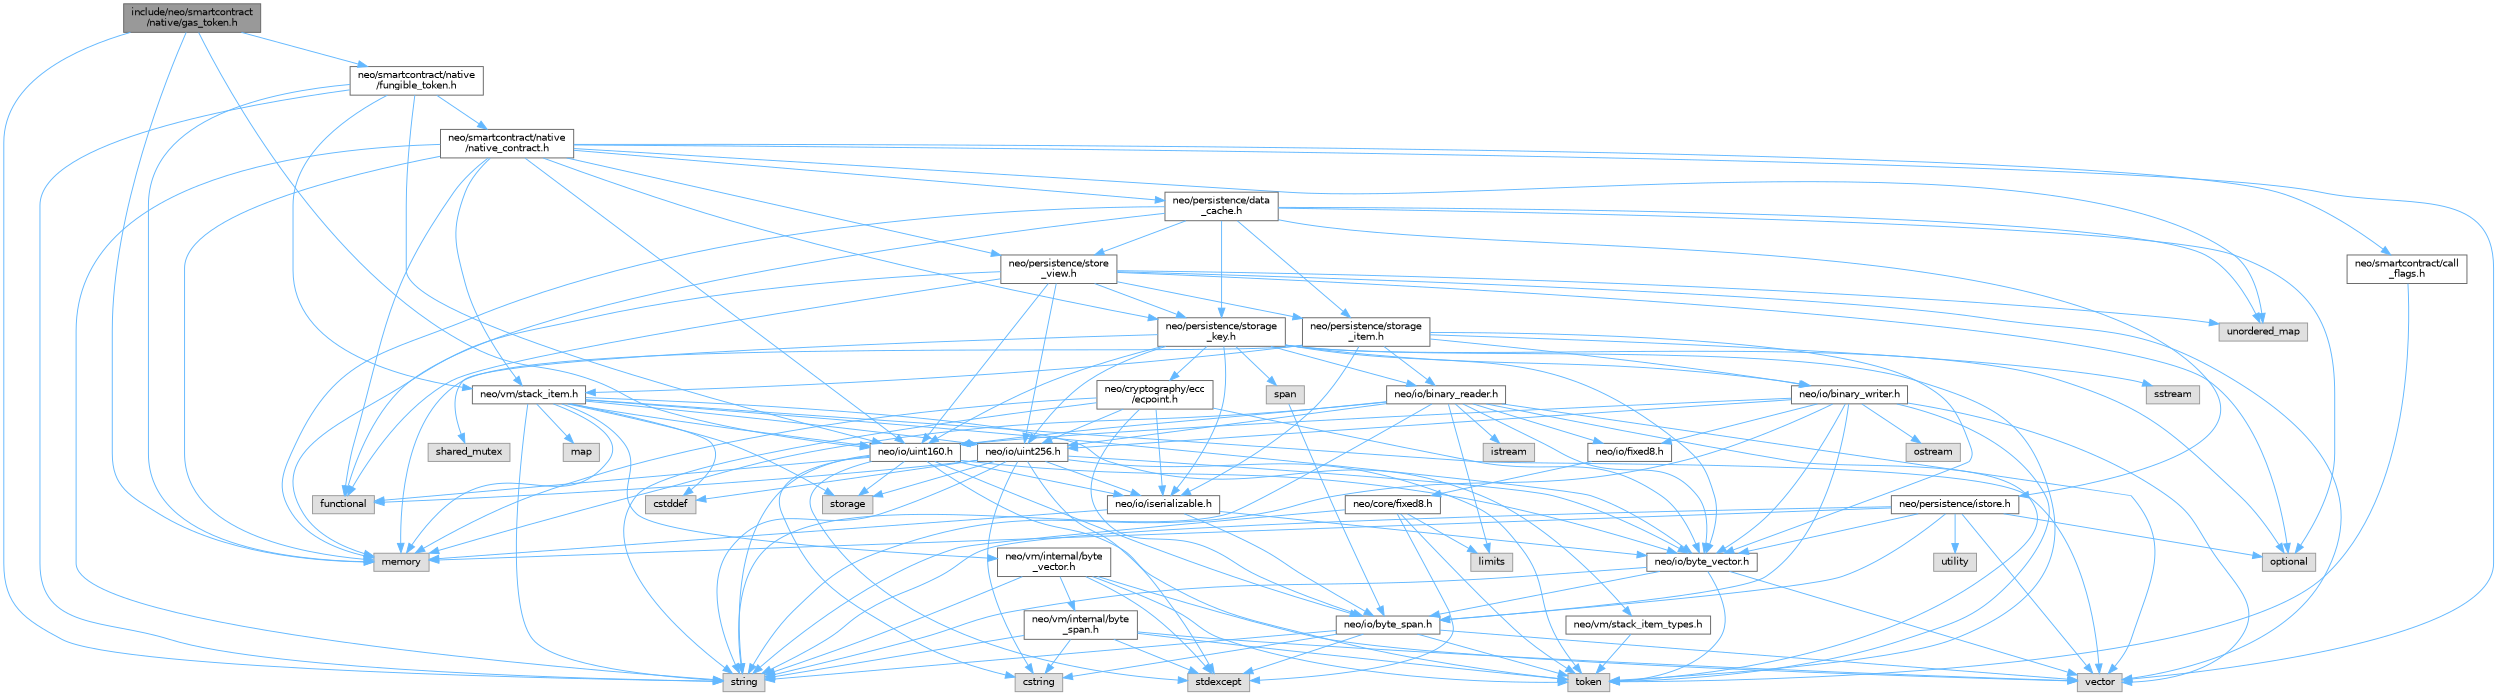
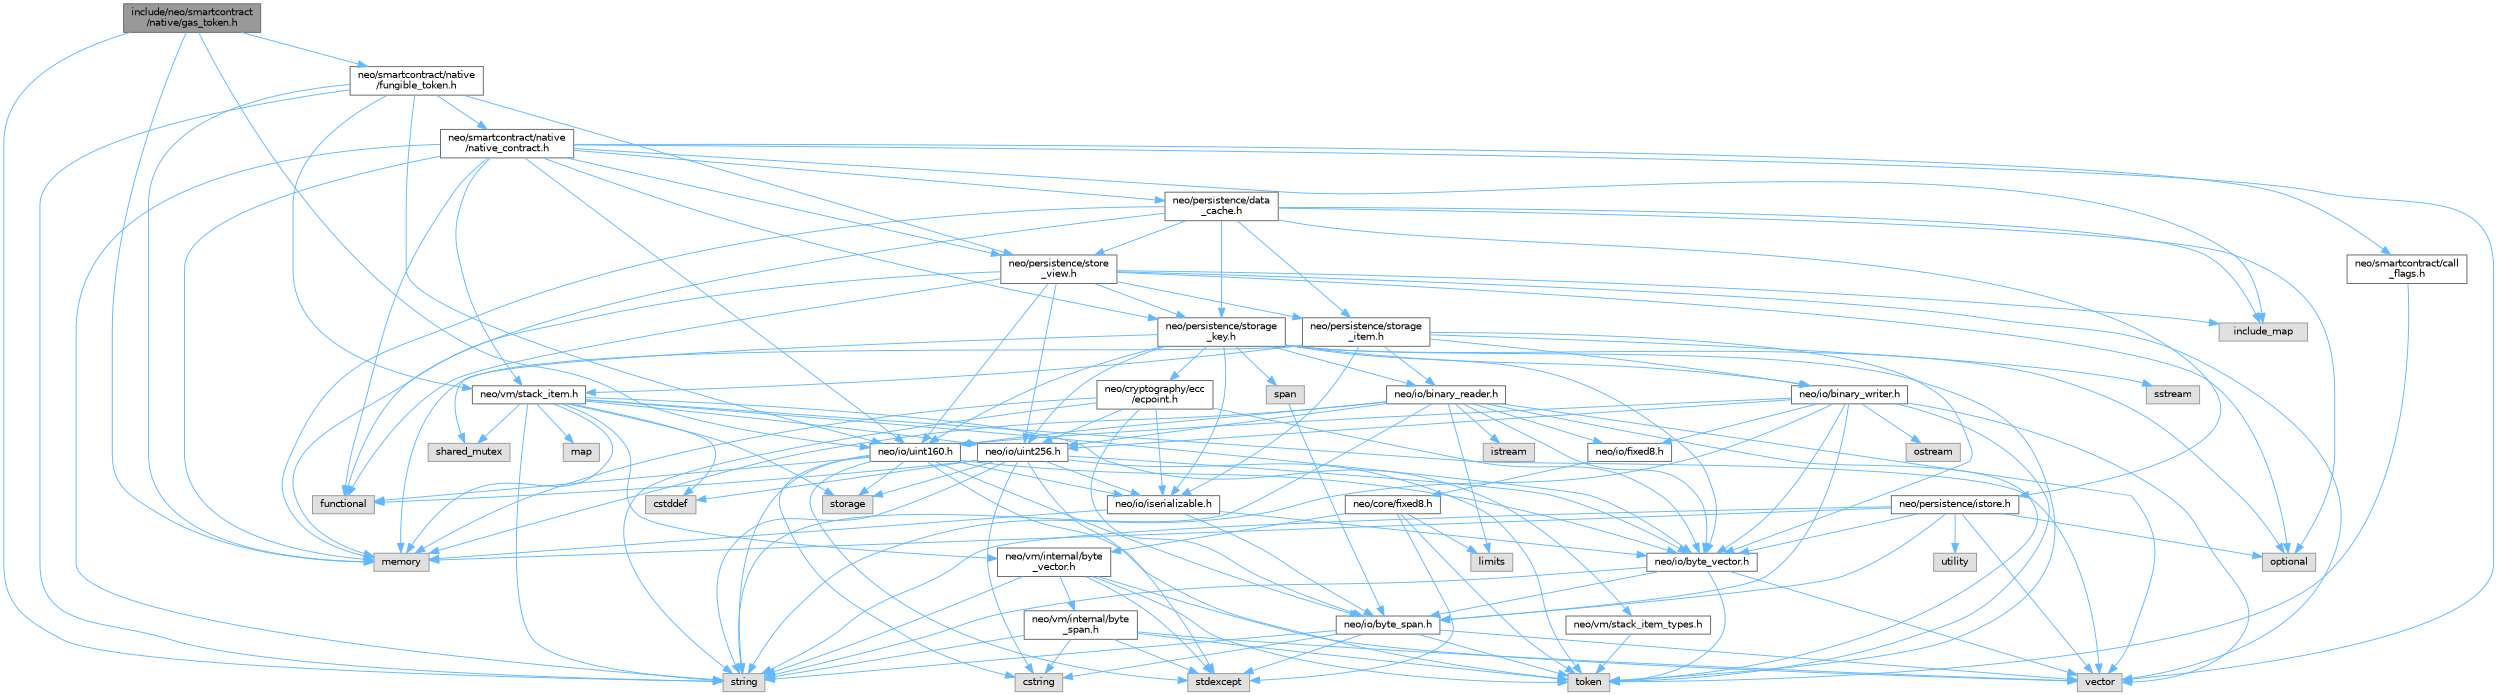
none -> (734, 173)
(2263, 332) -> (2263, 332)
(678, 421) -> (503, 420)
(959, 548) -> (1233, 532)
